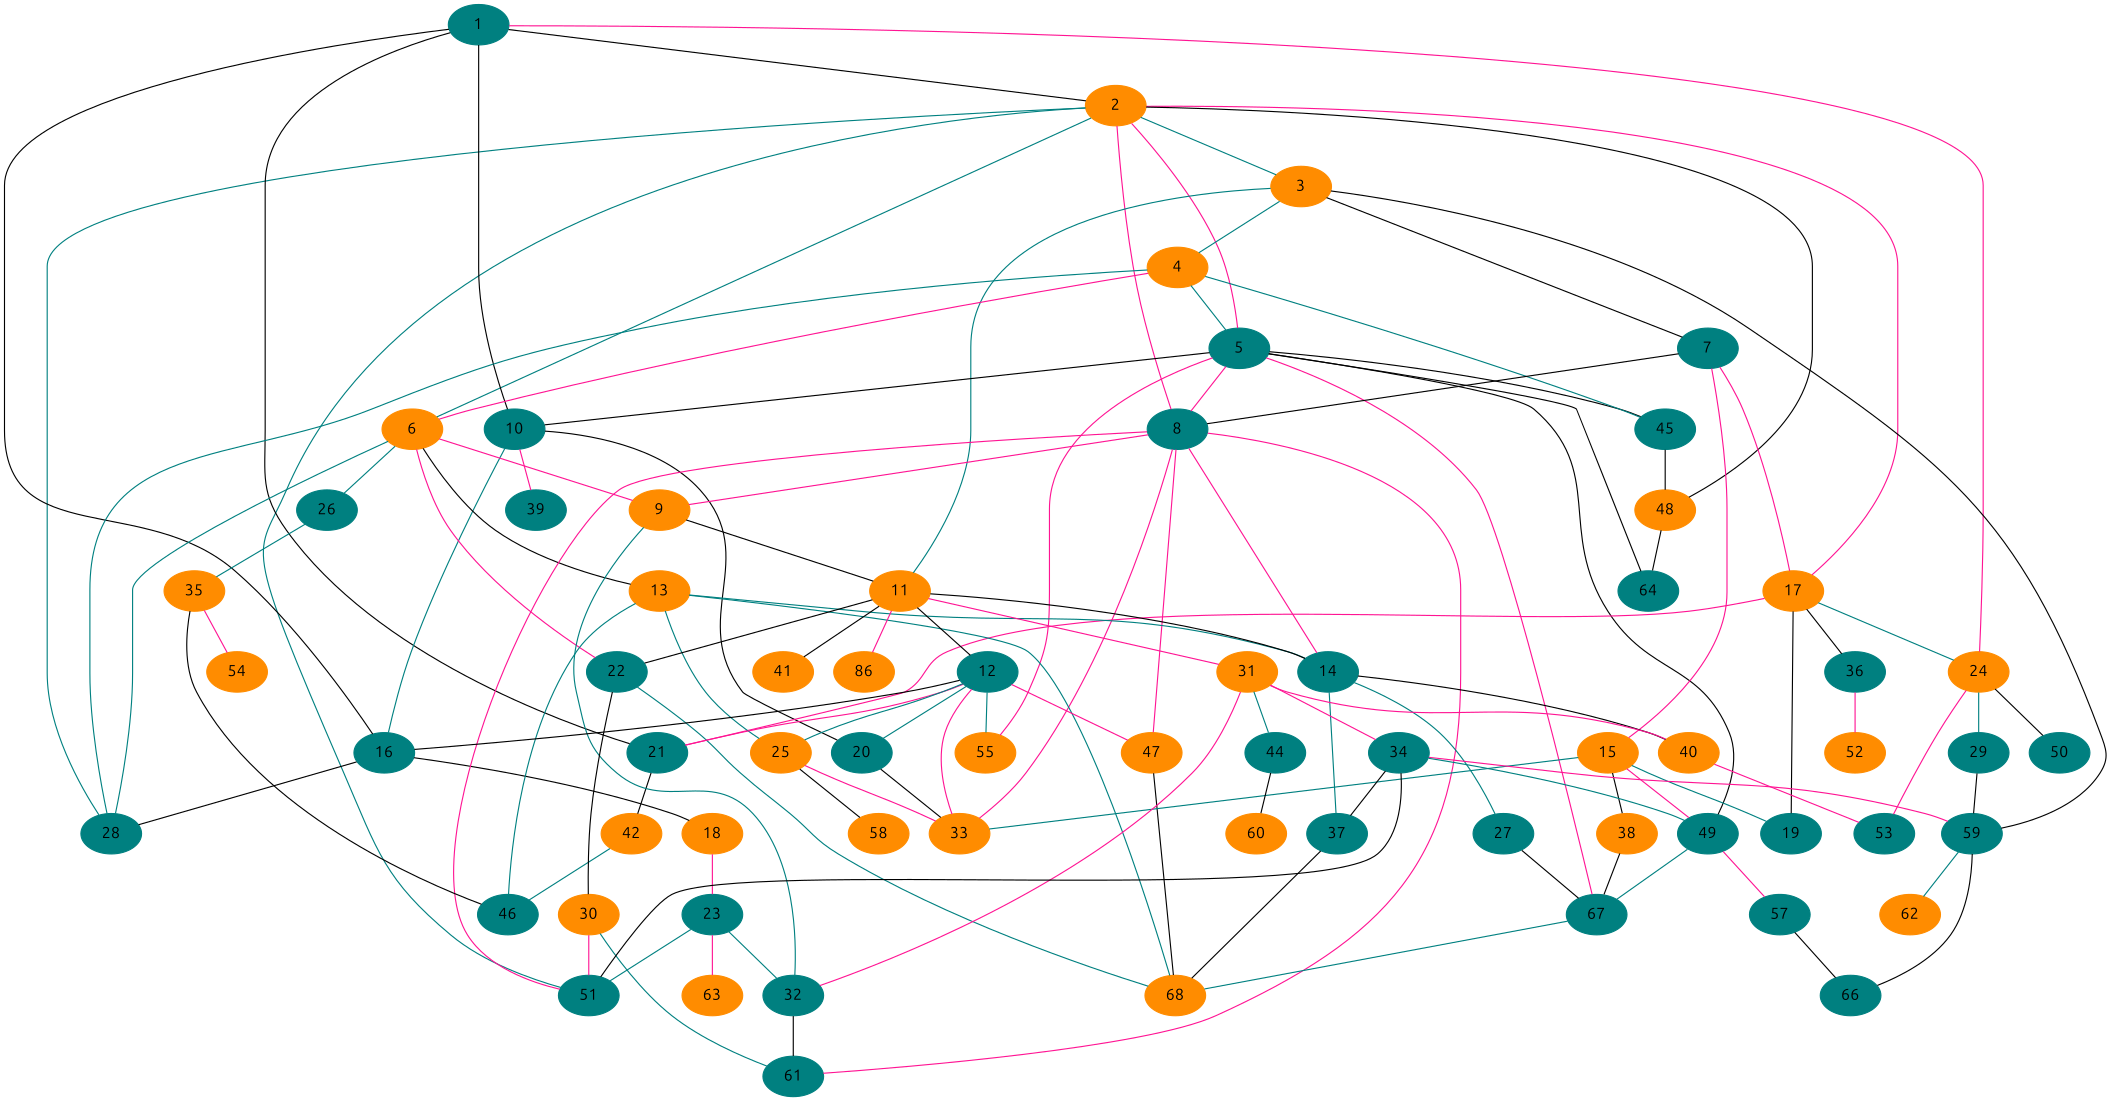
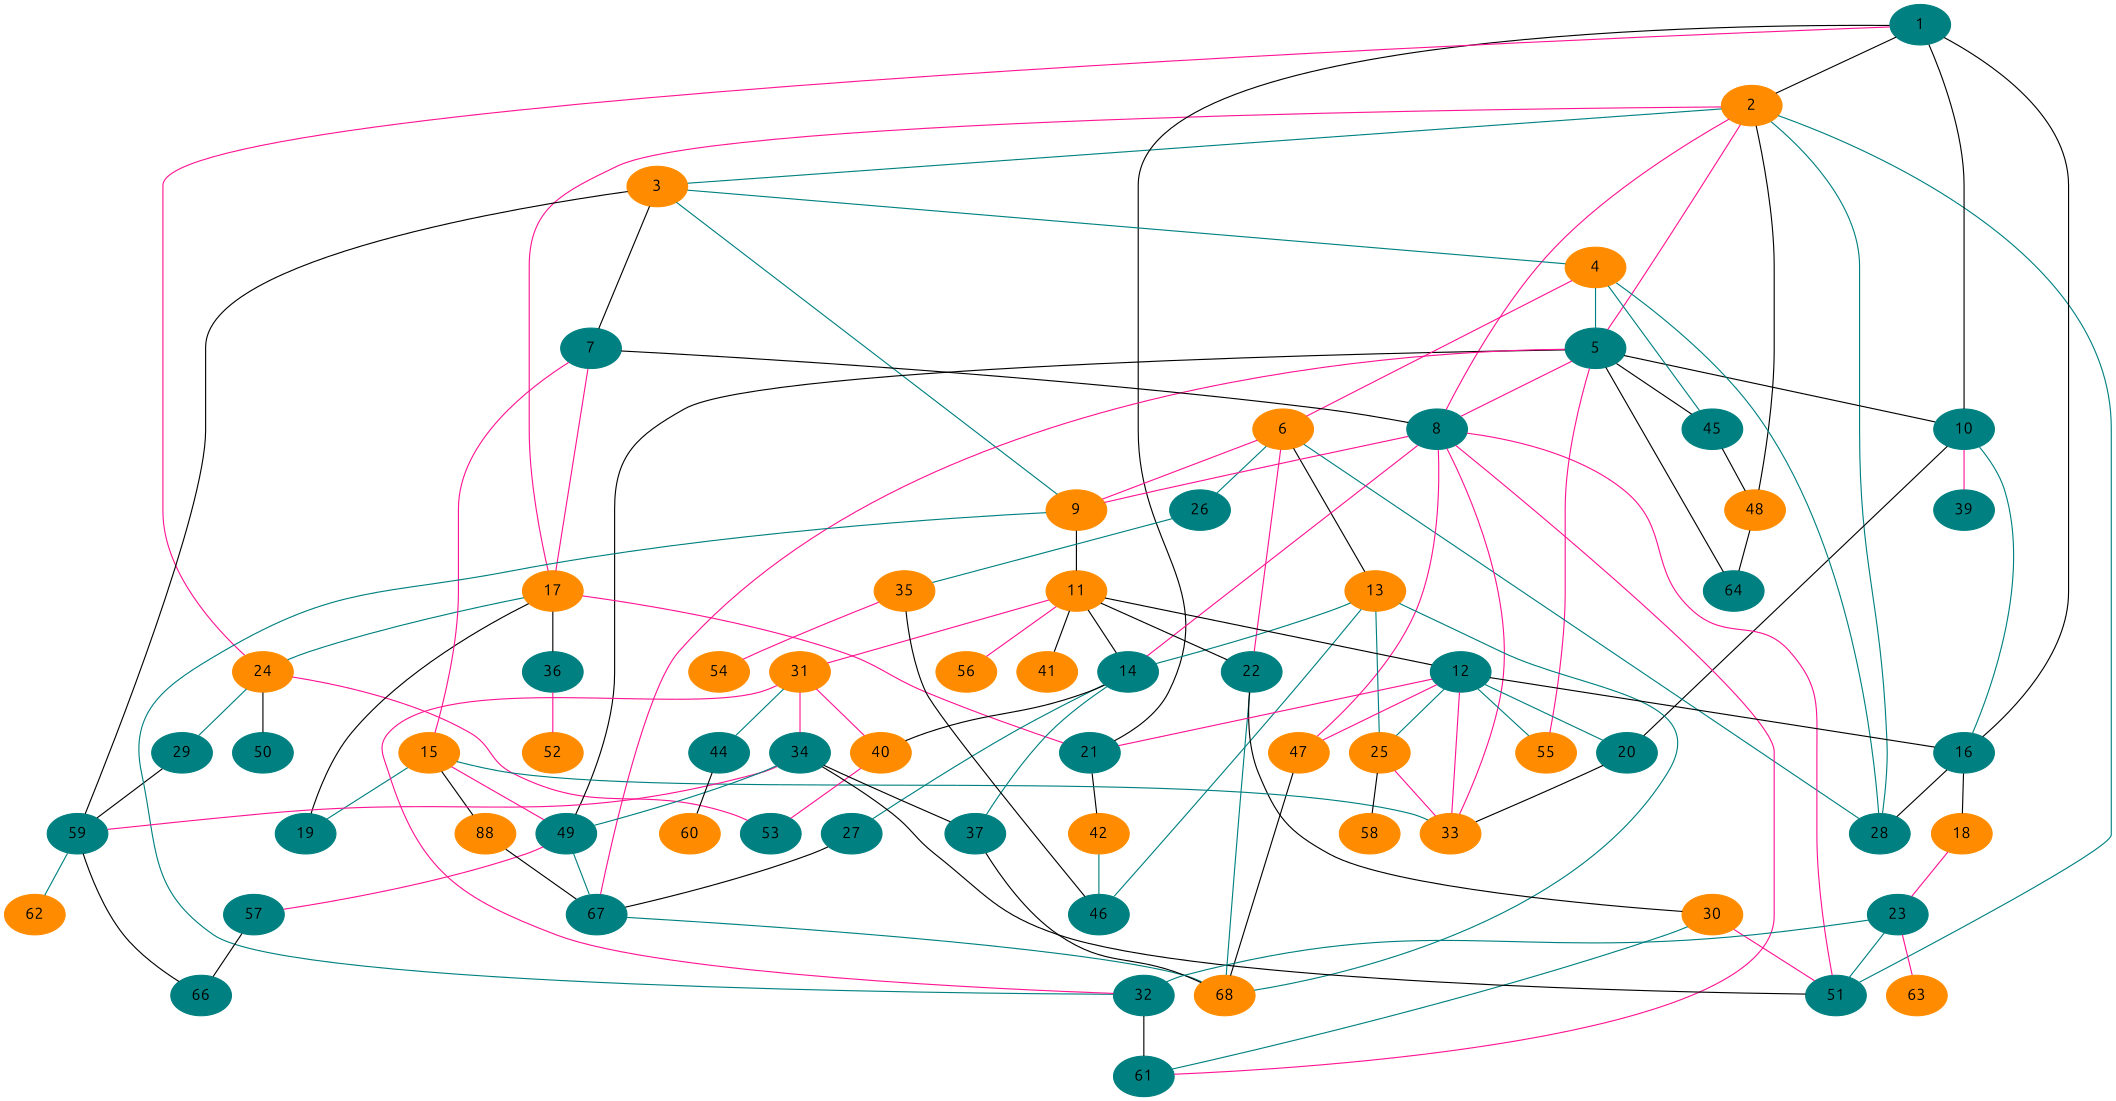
(1011, 263) -> (867, 348)
(764, 267) -> none
(864, 672) -> (966, 672)
(1627, 834) -> (485, 834)
